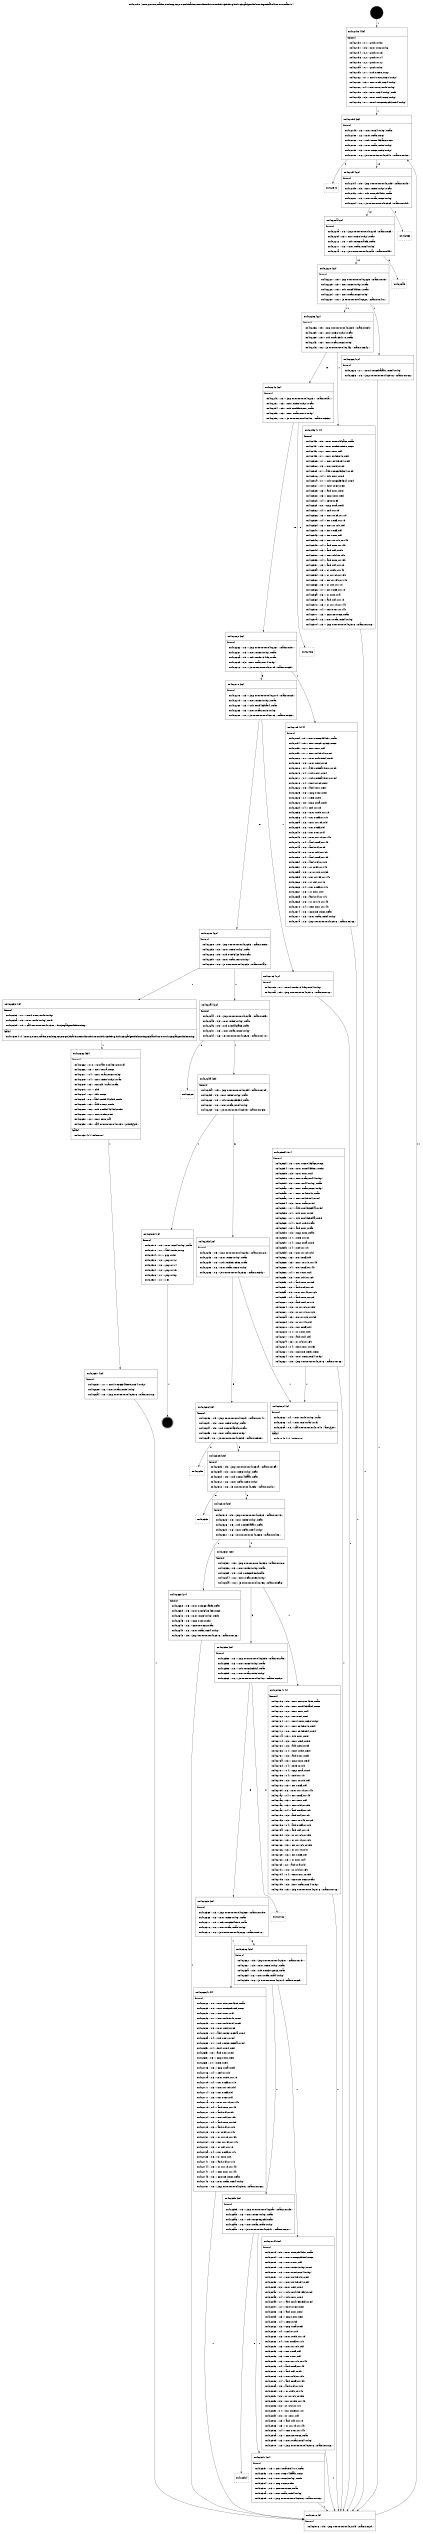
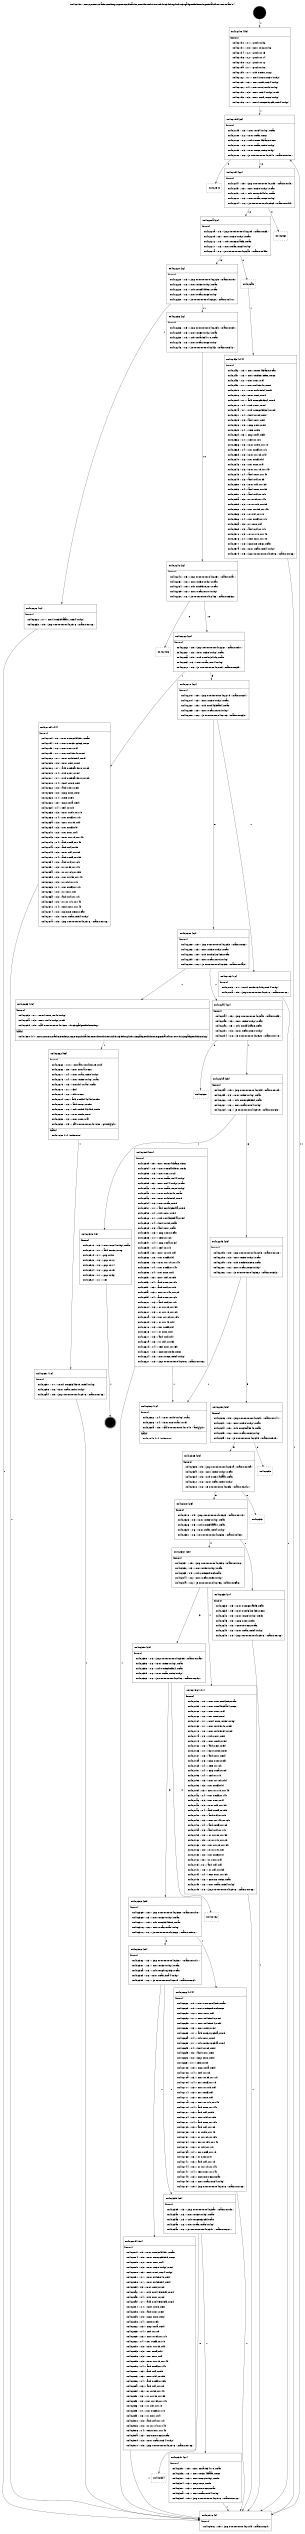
(338, 388) -> (251, 321)
